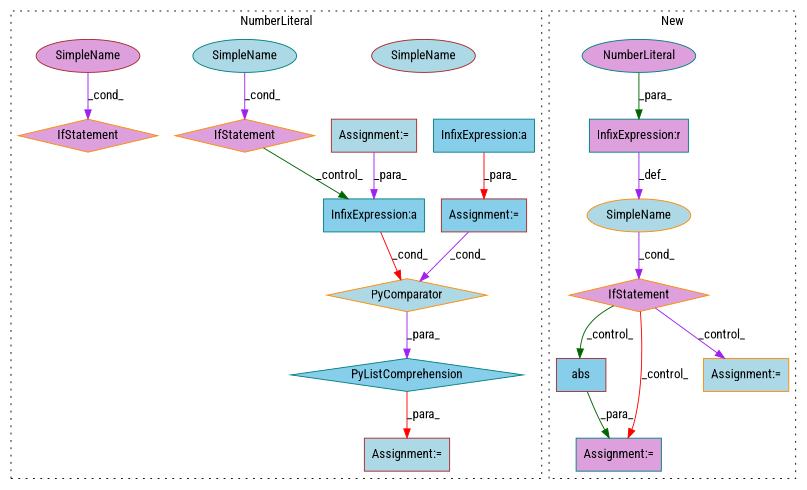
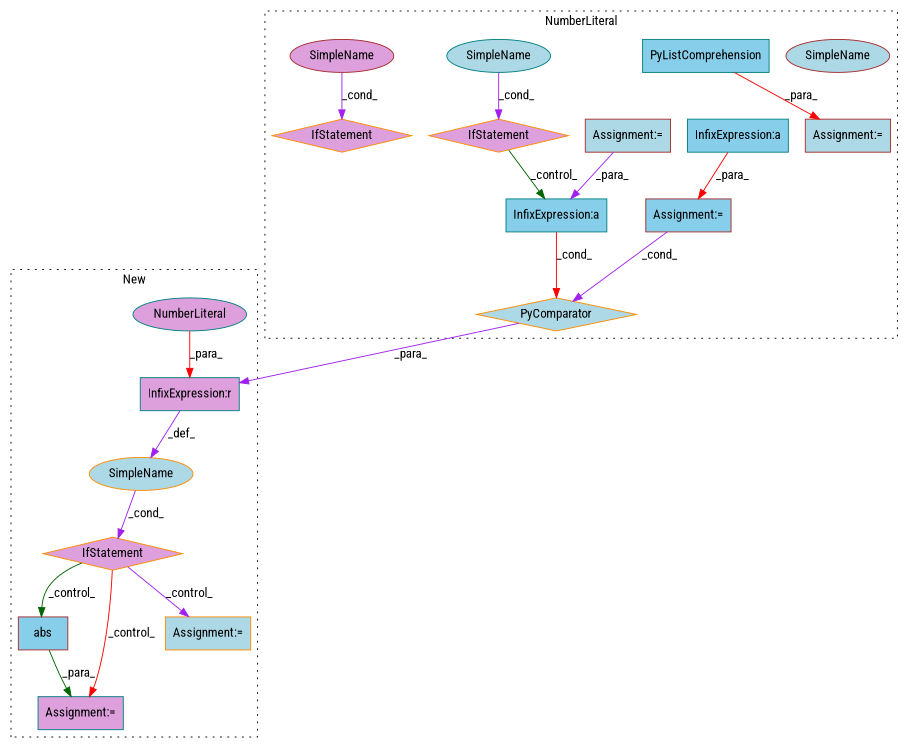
(639, 91) -> (190, 350)
(407, 330) -> (384, 352)
(407, 375) -> (706, 56)
